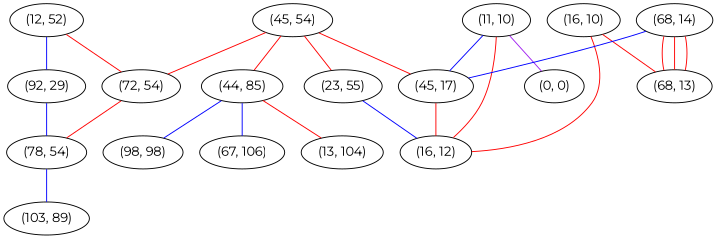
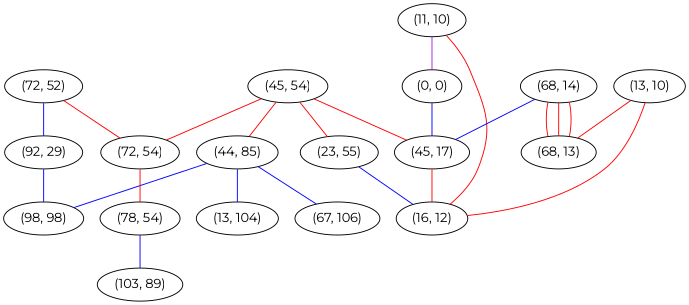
(47, 20) -> (44, 86)
(584, 20) -> (650, 86)
(466, 53) -> (432, 119)
(47, 119) -> (44, 186)
(292, 119) -> (237, 186)
